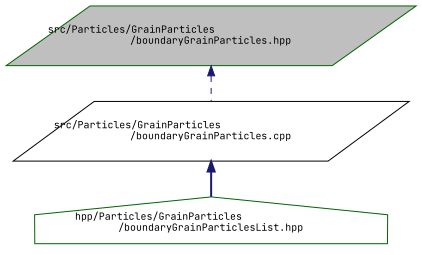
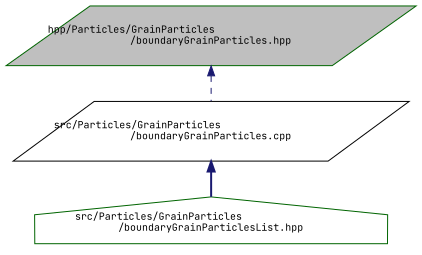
(211, 36) -> (211, 36)
(211, 223) -> (211, 223)
